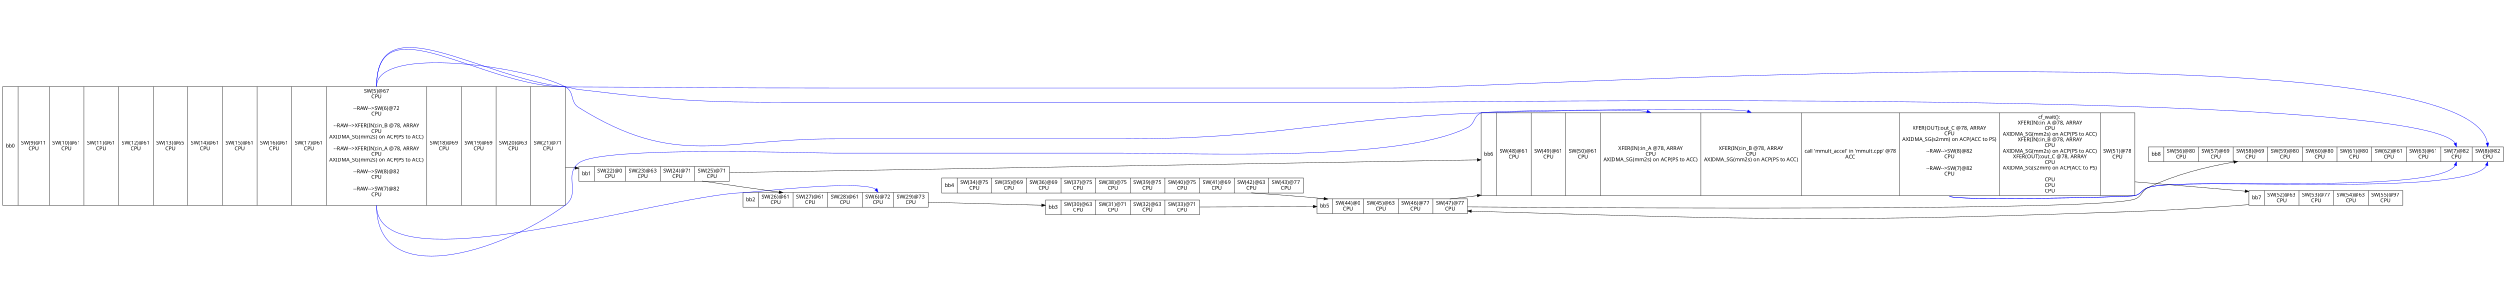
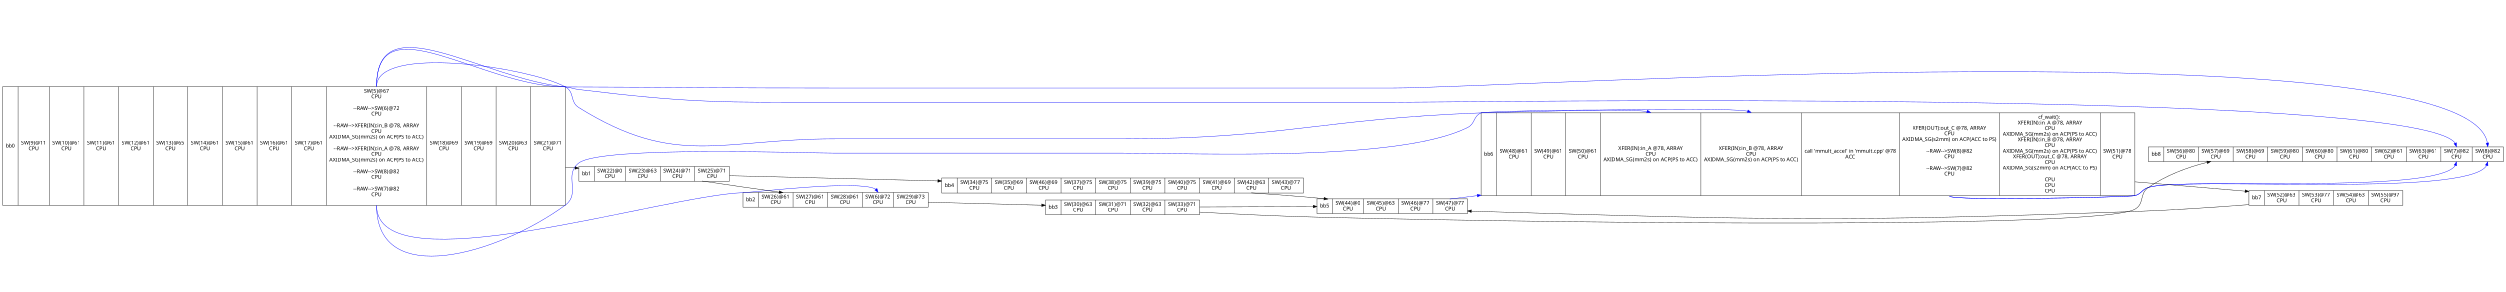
(1103, 166) -> (834, 178)
(1044, 183) -> (1044, 183)
(1464, 197) -> (1464, 197)
(1855, 208) -> (1713, 223)
